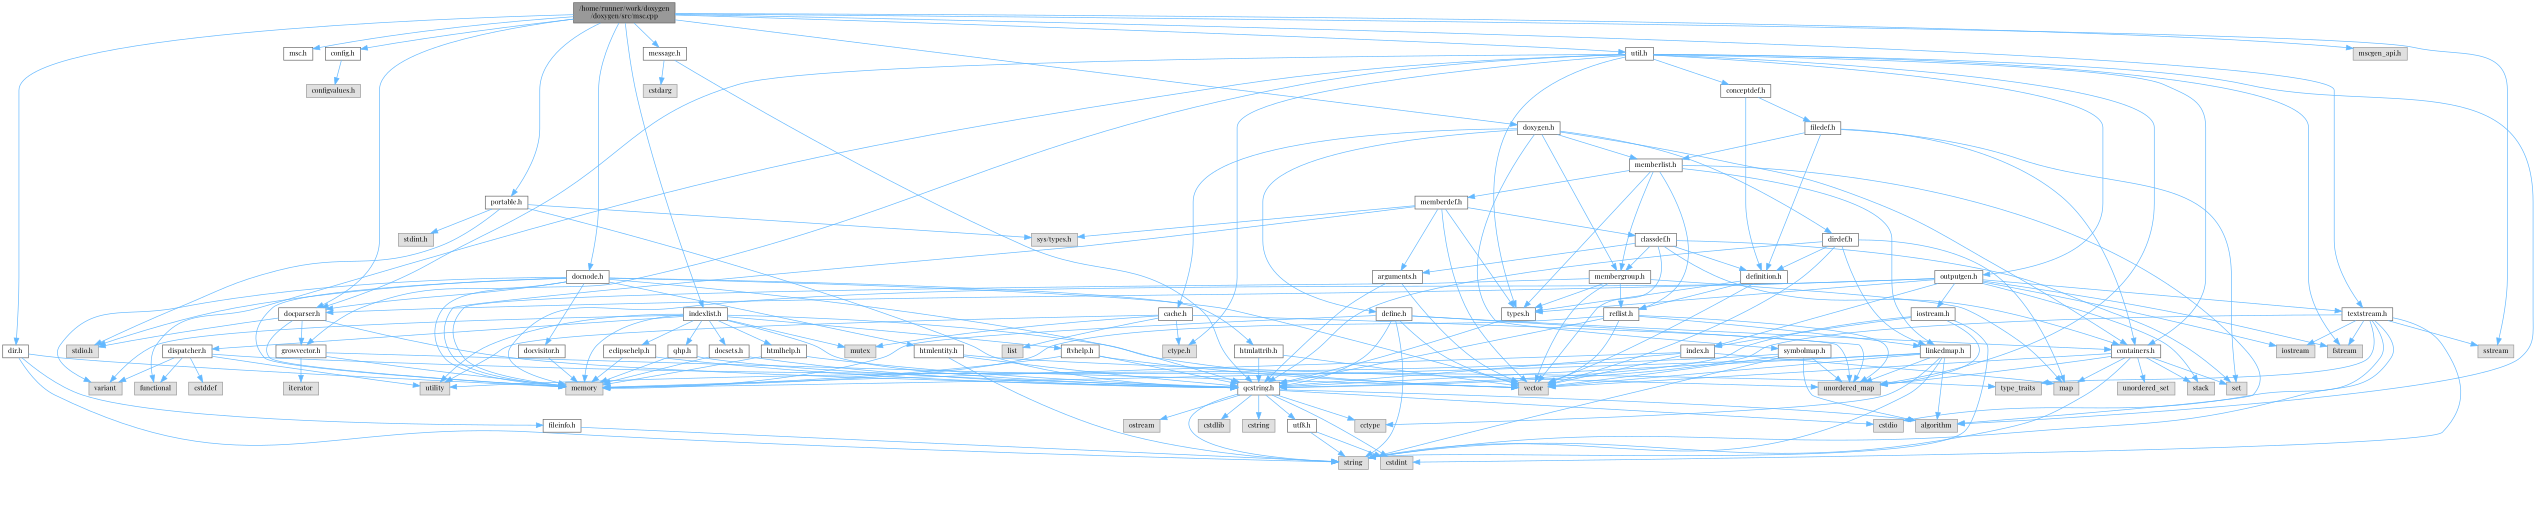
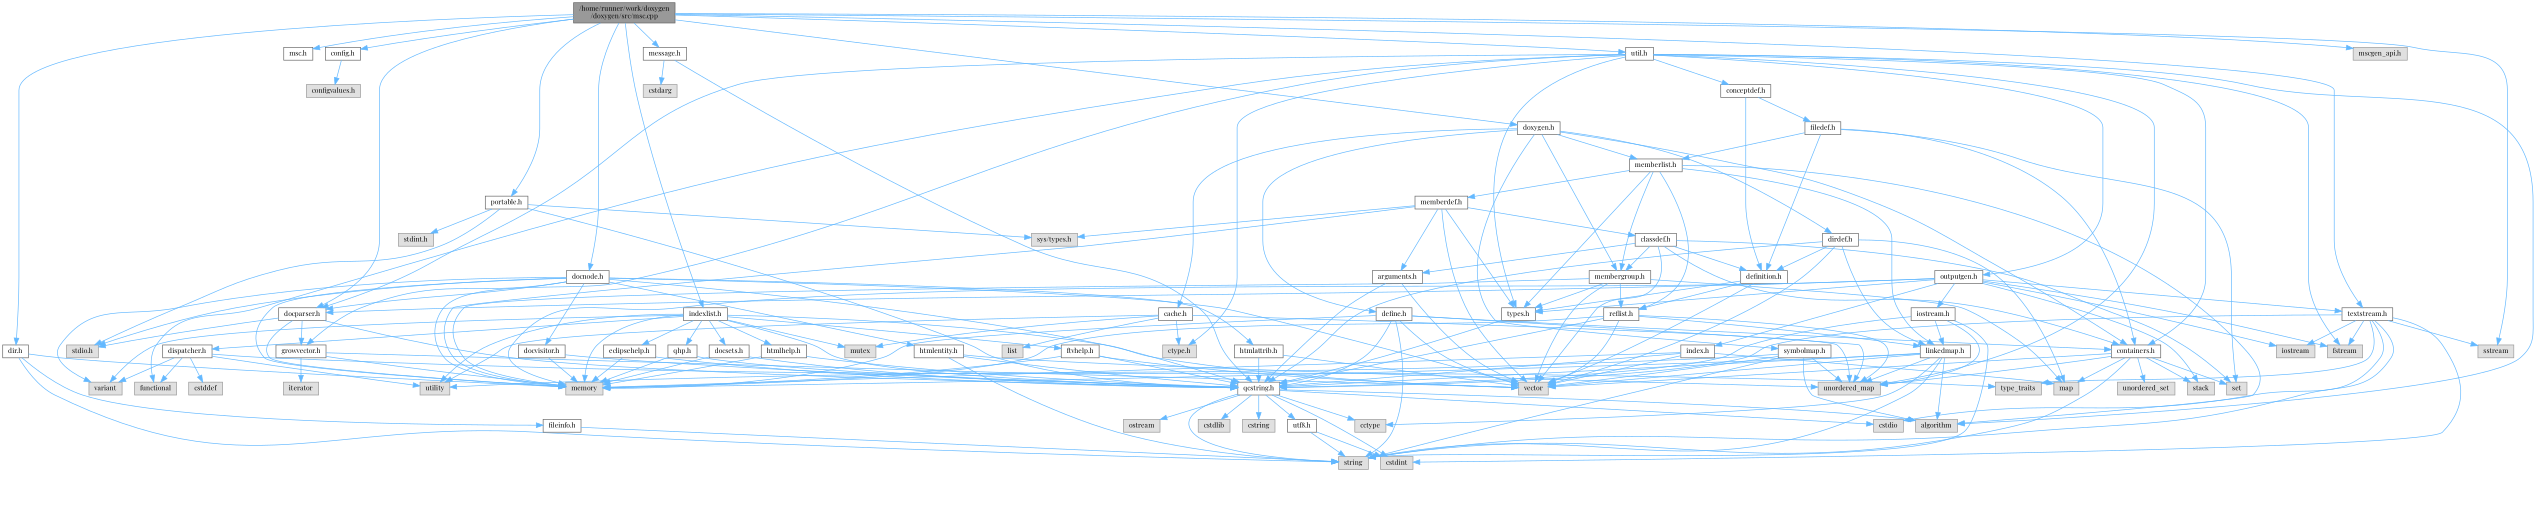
(1816, 330) -> (1938, 330)
none -> (898, 375)
